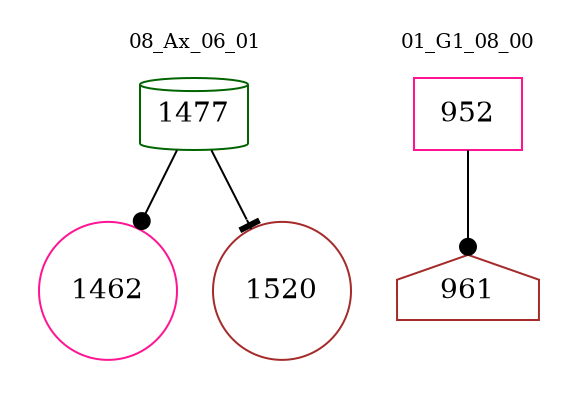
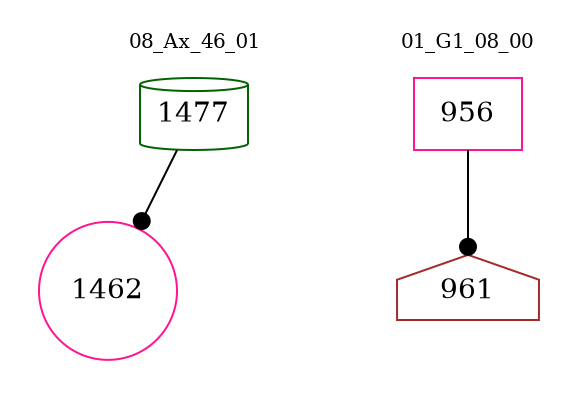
(195, 43) -> (195, 43)
(468, 114) -> (468, 114)
(282, 291) -> none
